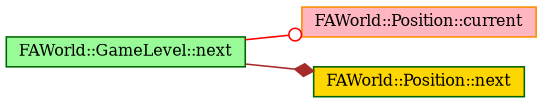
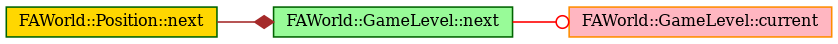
(419, 22) -> (700, 22)
(270, 67) -> (236, 22)
